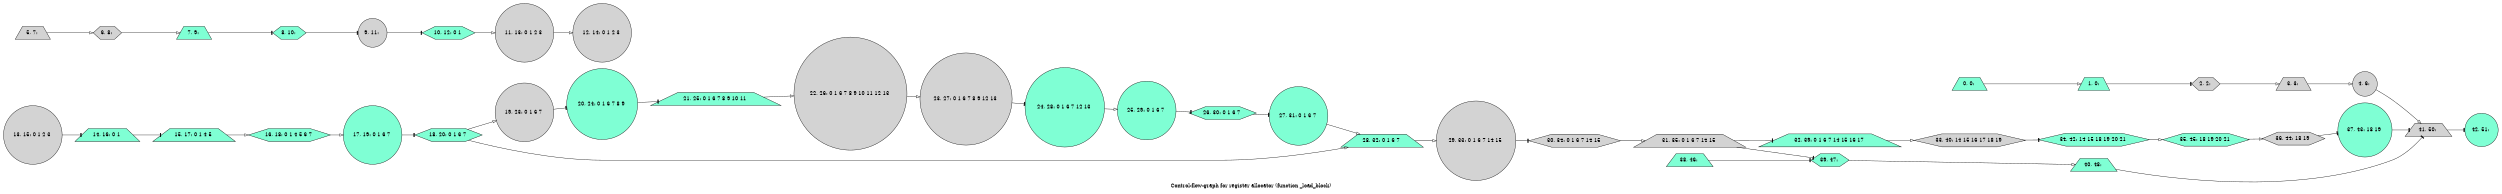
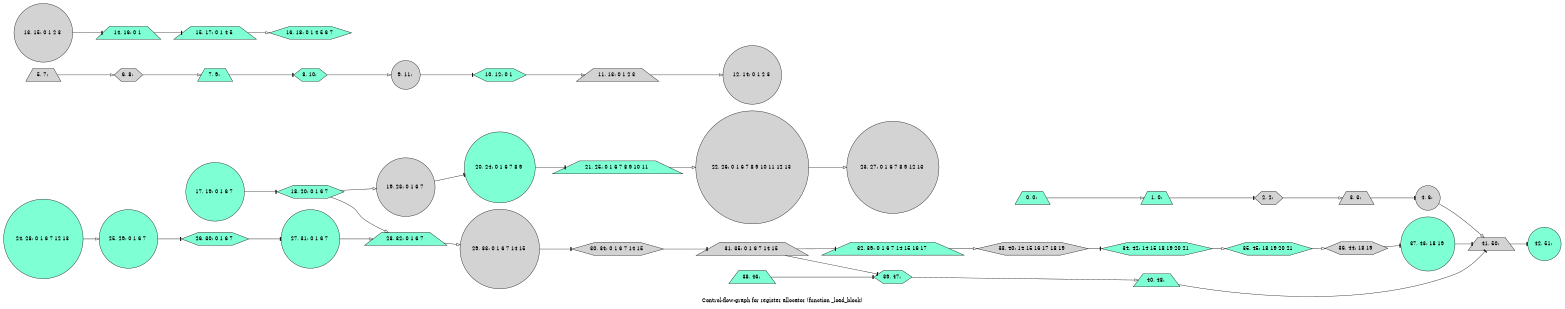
(331, 33) -> (357, 75)
(524, 33) -> (618, 75)
(2328, 84) -> (1392, 198)
(1018, 103) -> none
(335, 135) -> none
(1631, 141) -> (685, 249)
